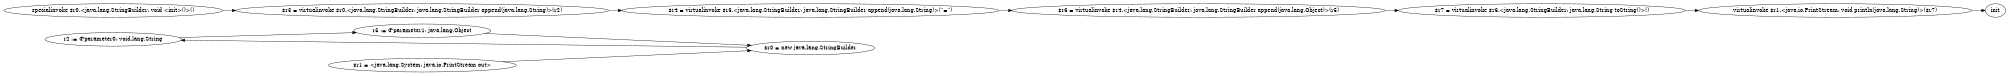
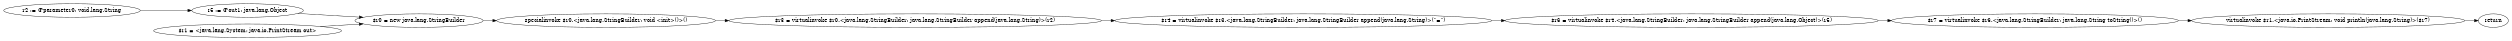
(1995, 10) -> (2493, 21)
(422, 31) -> (248, 10)
(466, 44) -> (488, 21)
